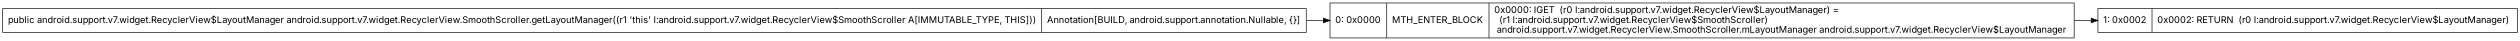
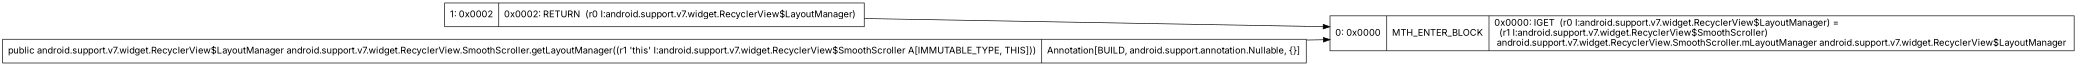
(2083, 20) -> (1094, 23)
